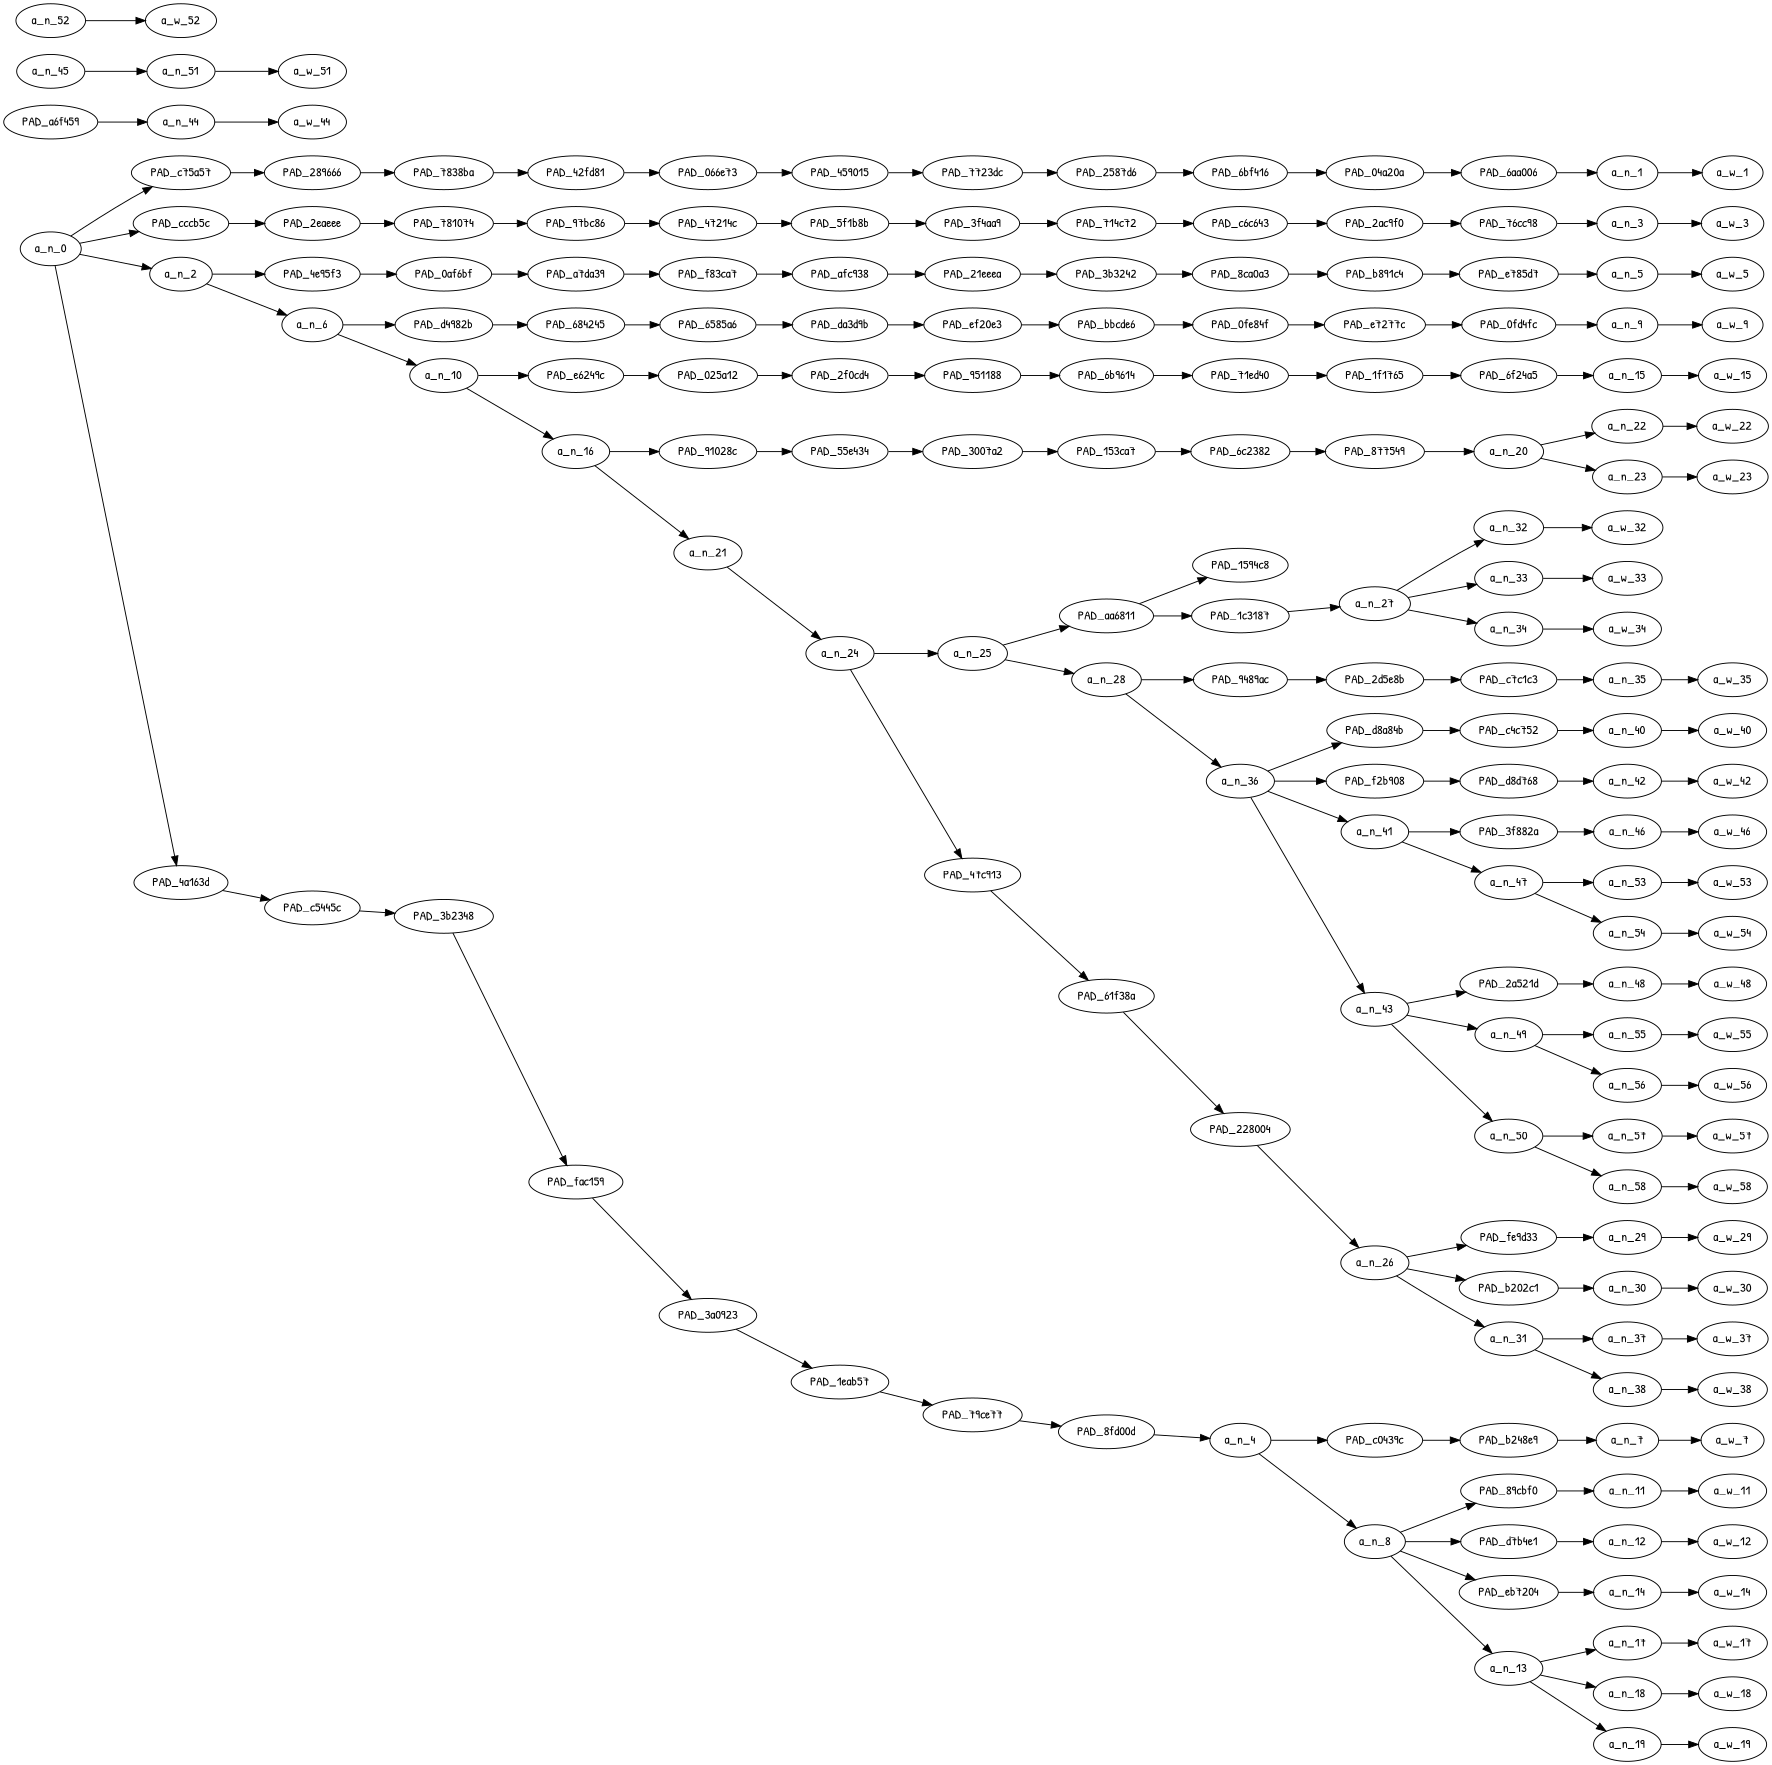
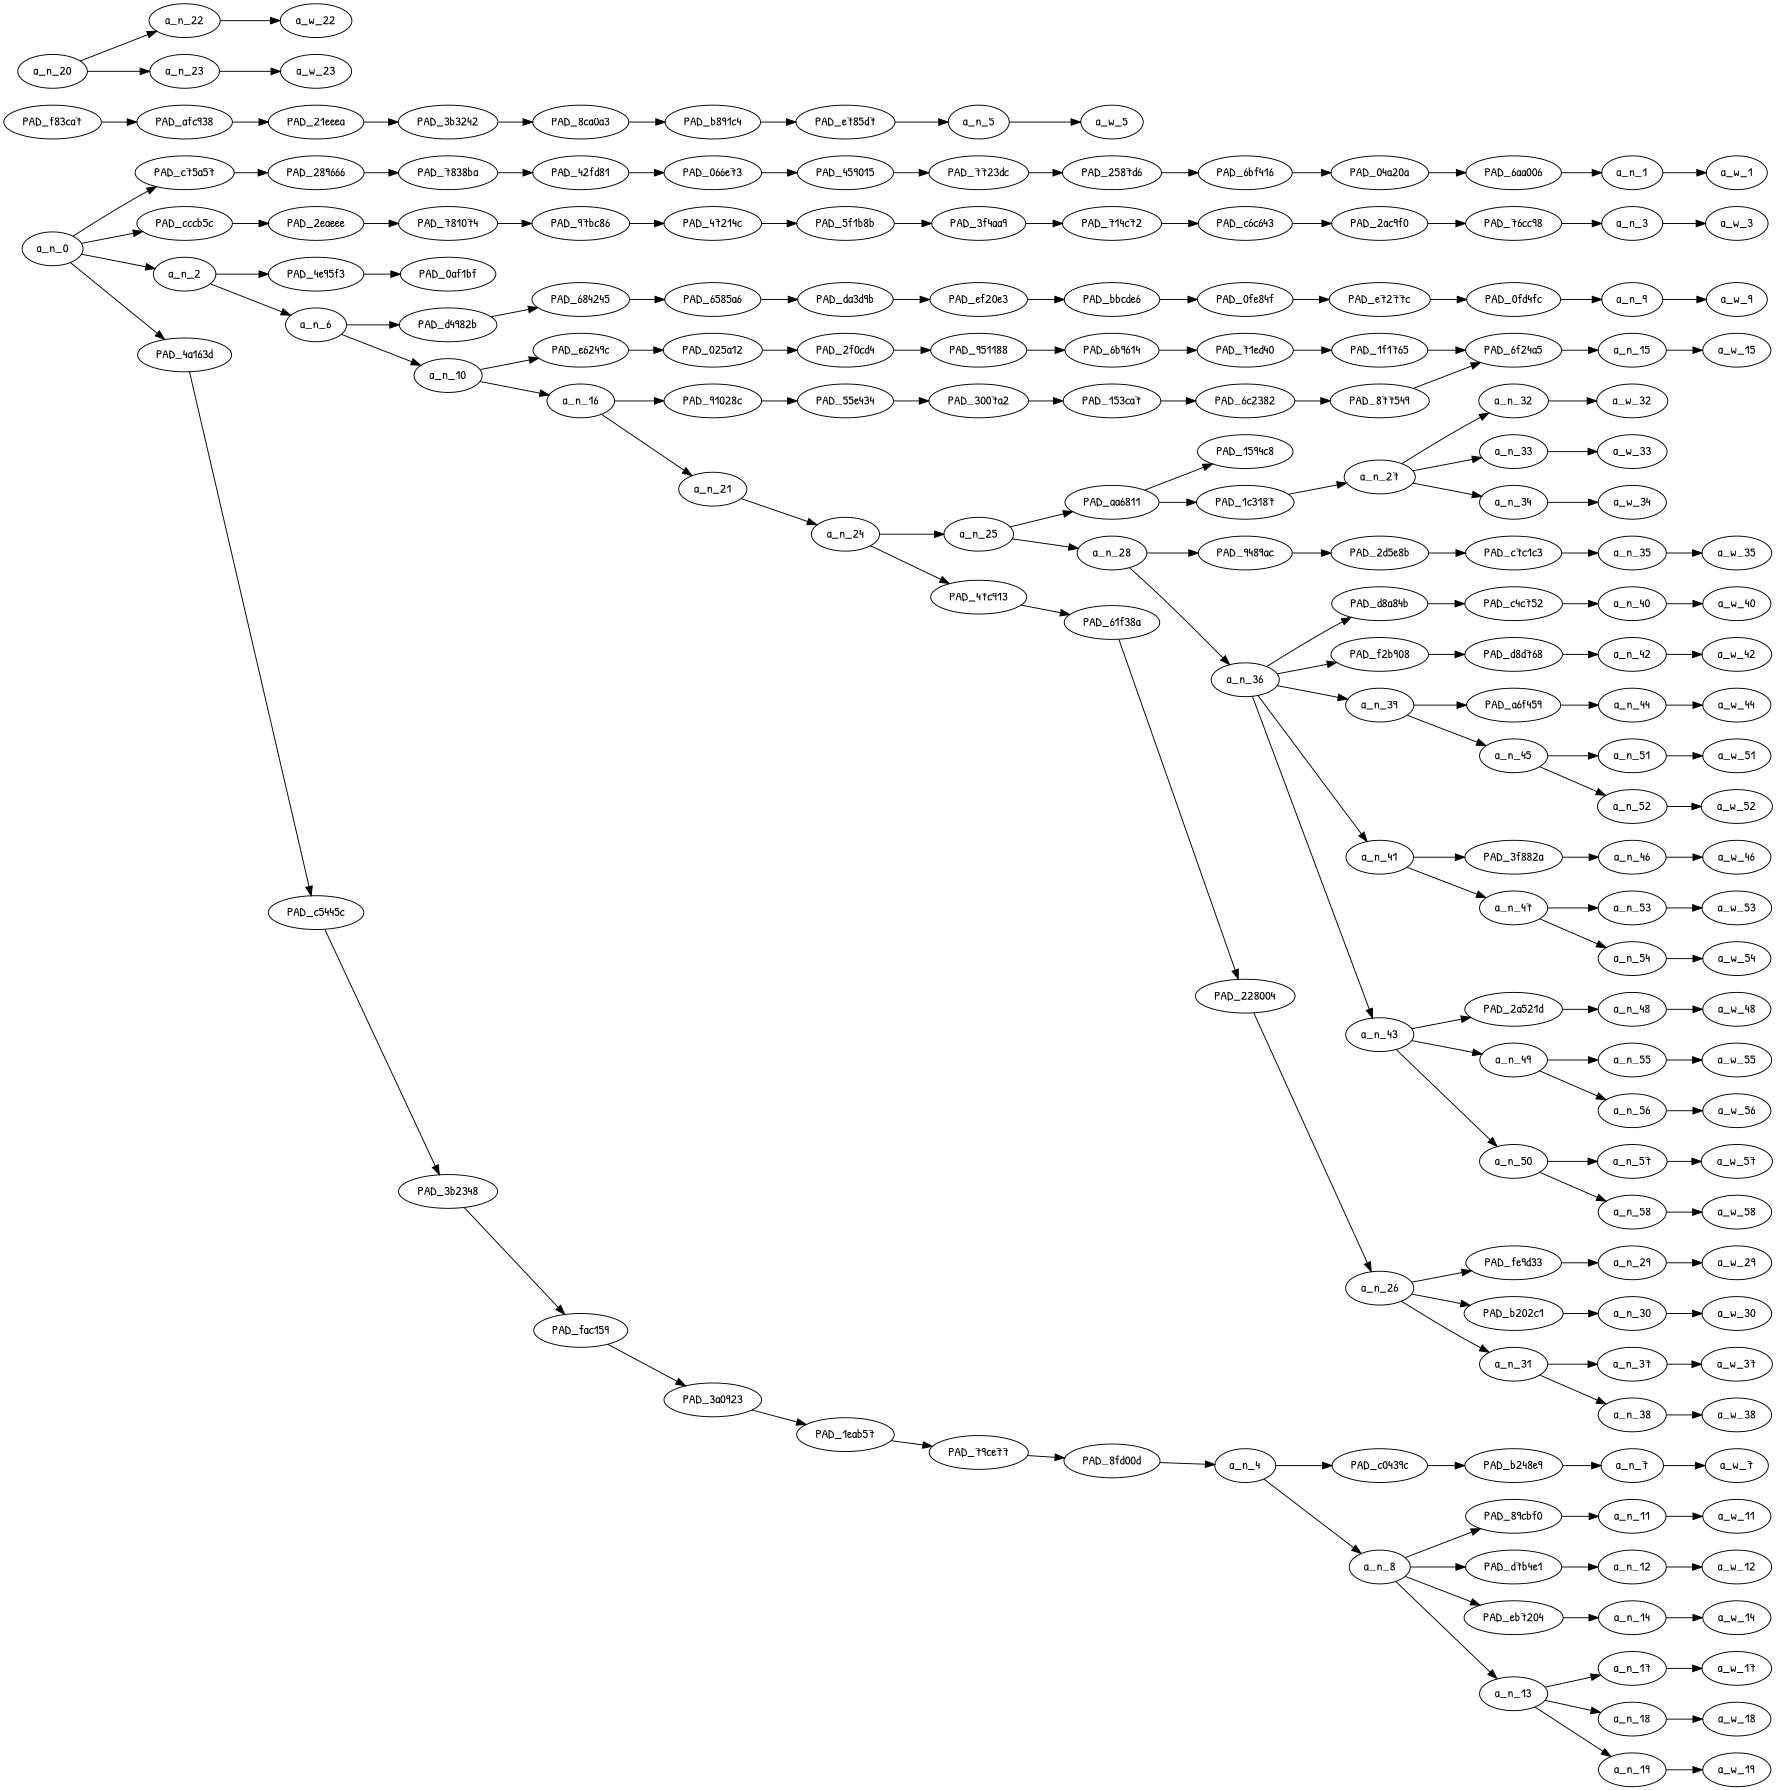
(444, 274) -> (448, 274)
(576, 274) -> none
(1444, 452) -> (1442, 377)
none -> (1380, 705)
none -> (1568, 779)
